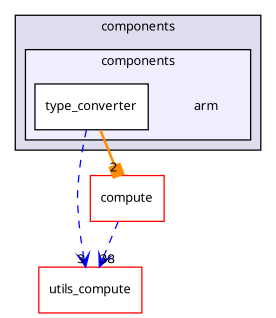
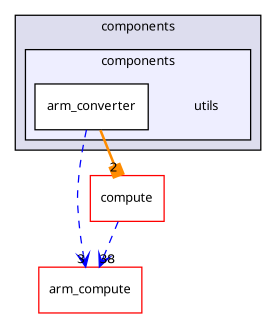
(92, 107) -> (92, 107)
(206, 107) -> (206, 107)
(90, 290) -> (90, 290)
